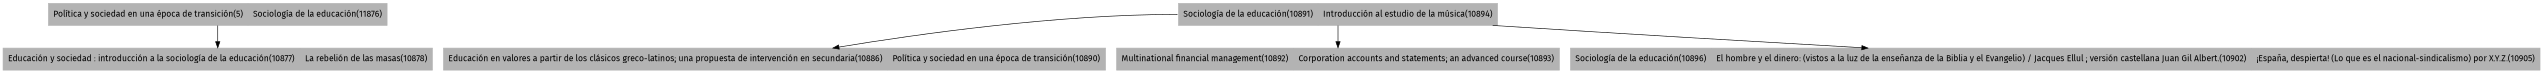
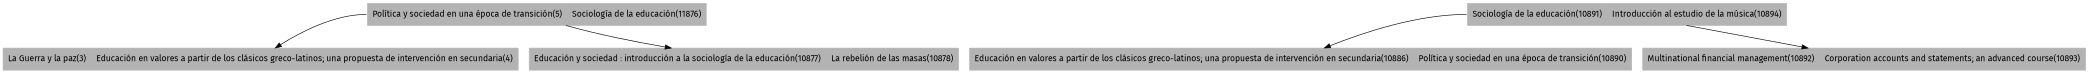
none -> (261, 59)
(2055, 59) -> none
